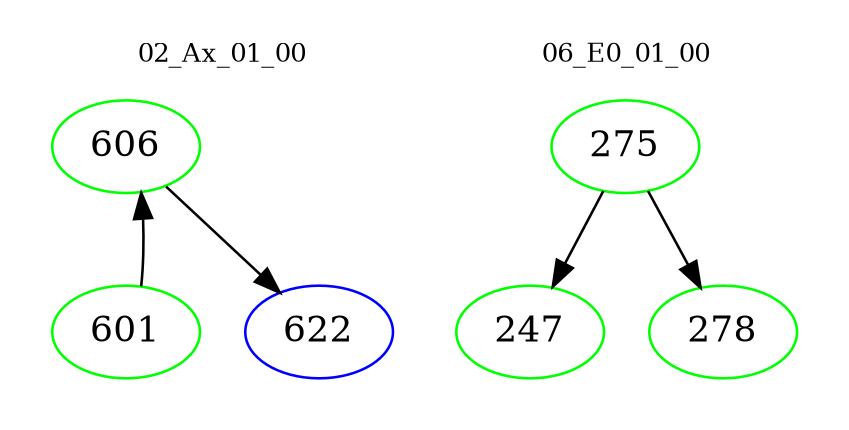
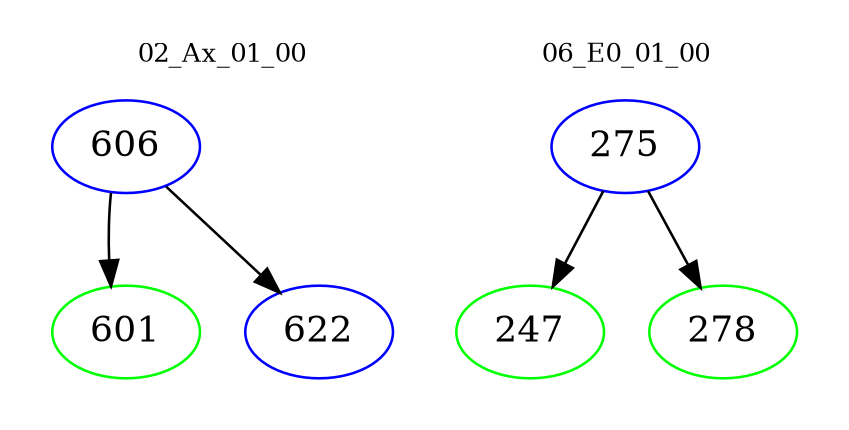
(126, 147) -> (126, 147)
(625, 147) -> (625, 147)
(143, 253) -> (109, 226)
